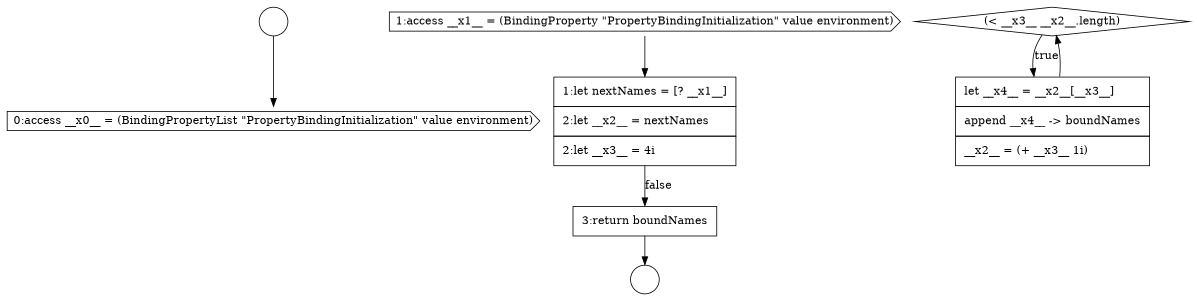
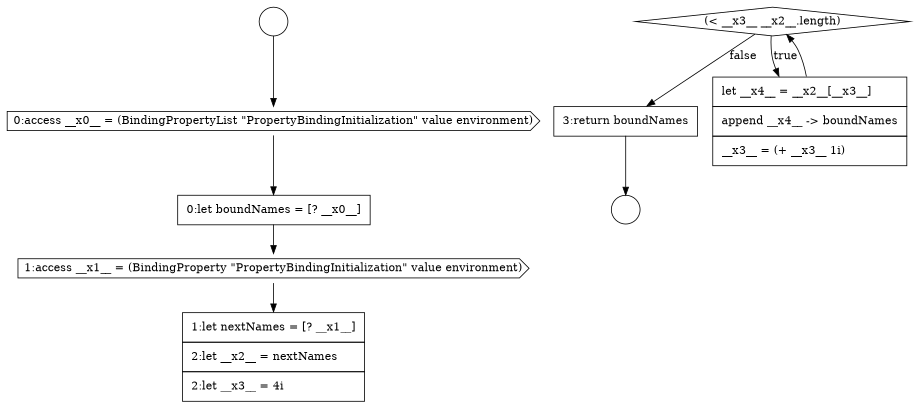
(1026, 151) -> (783, 151)
(645, 182) -> (704, 68)
none -> (274, 210)
